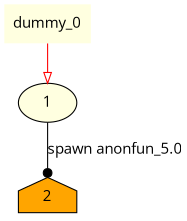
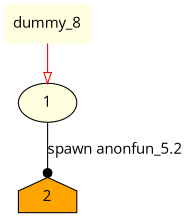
(48, 24) -> (48, 24)
(115, 150) -> (115, 150)
